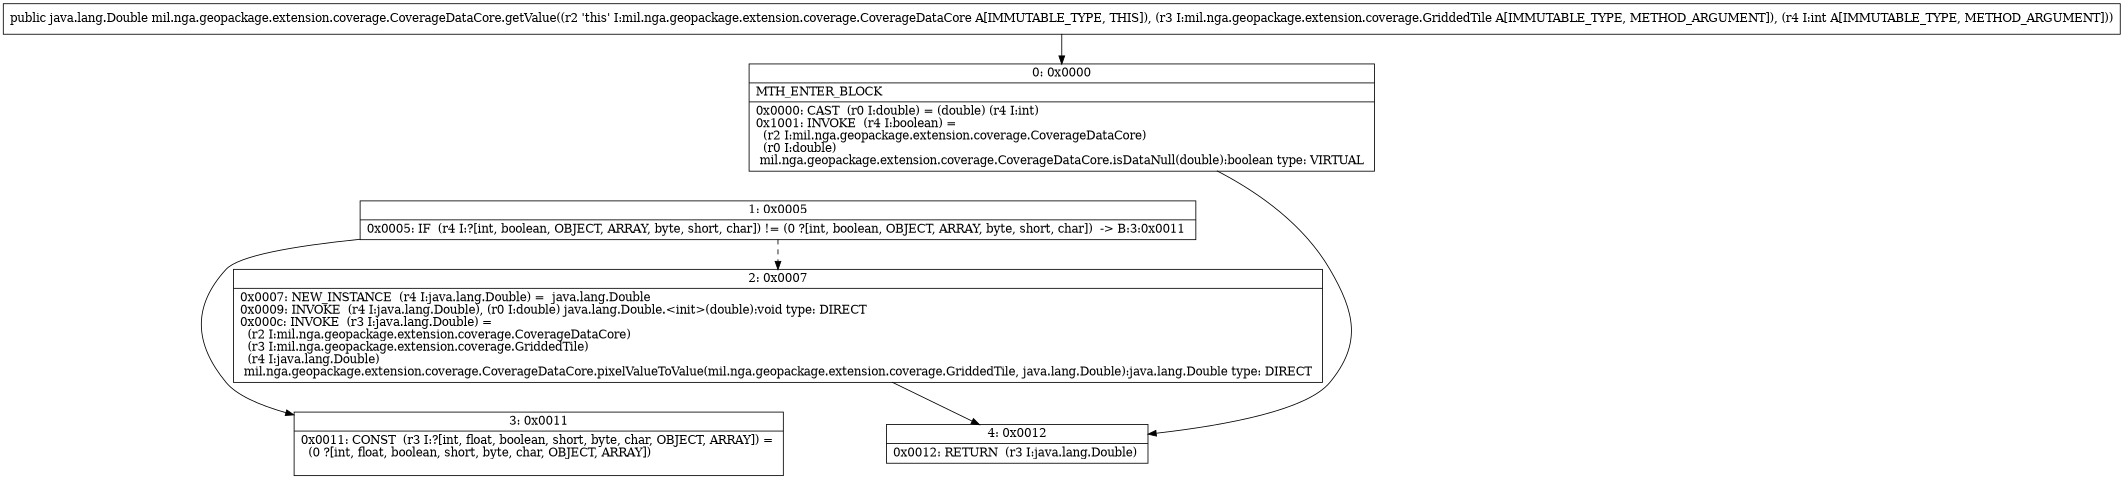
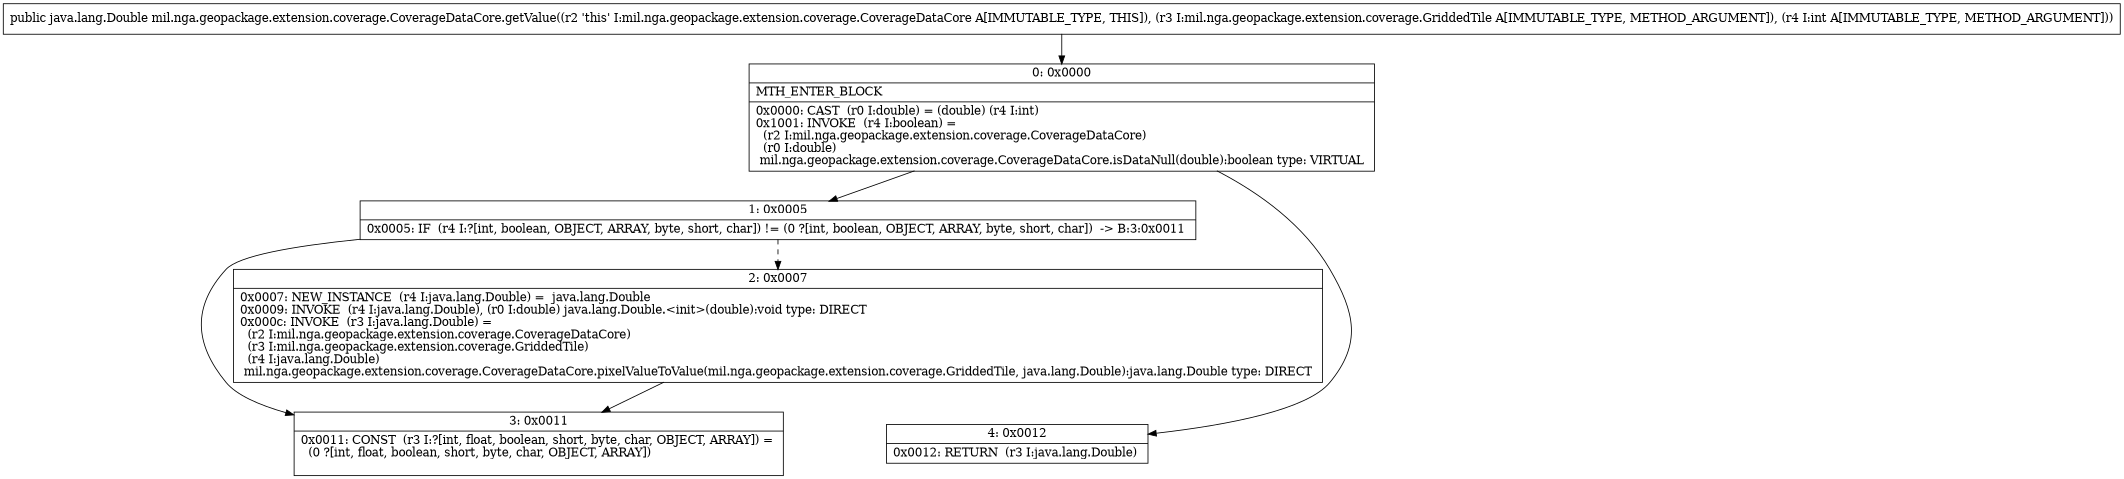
none -> (876, 185)
(932, 402) -> (637, 395)
